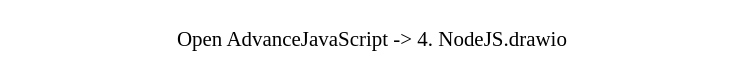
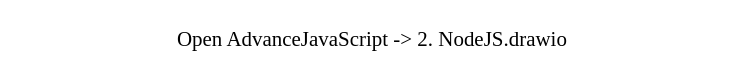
(372, 39) -> (372, 39)
